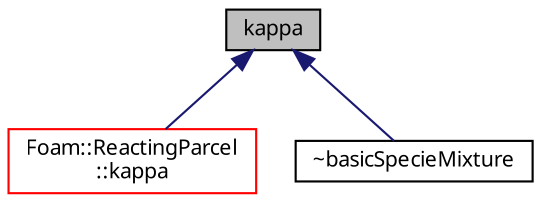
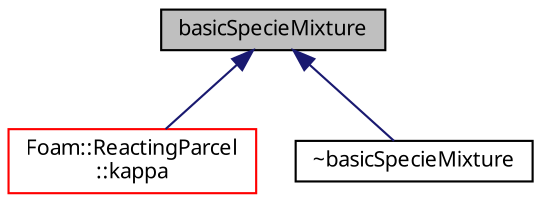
(273, 30) -> (273, 30)
